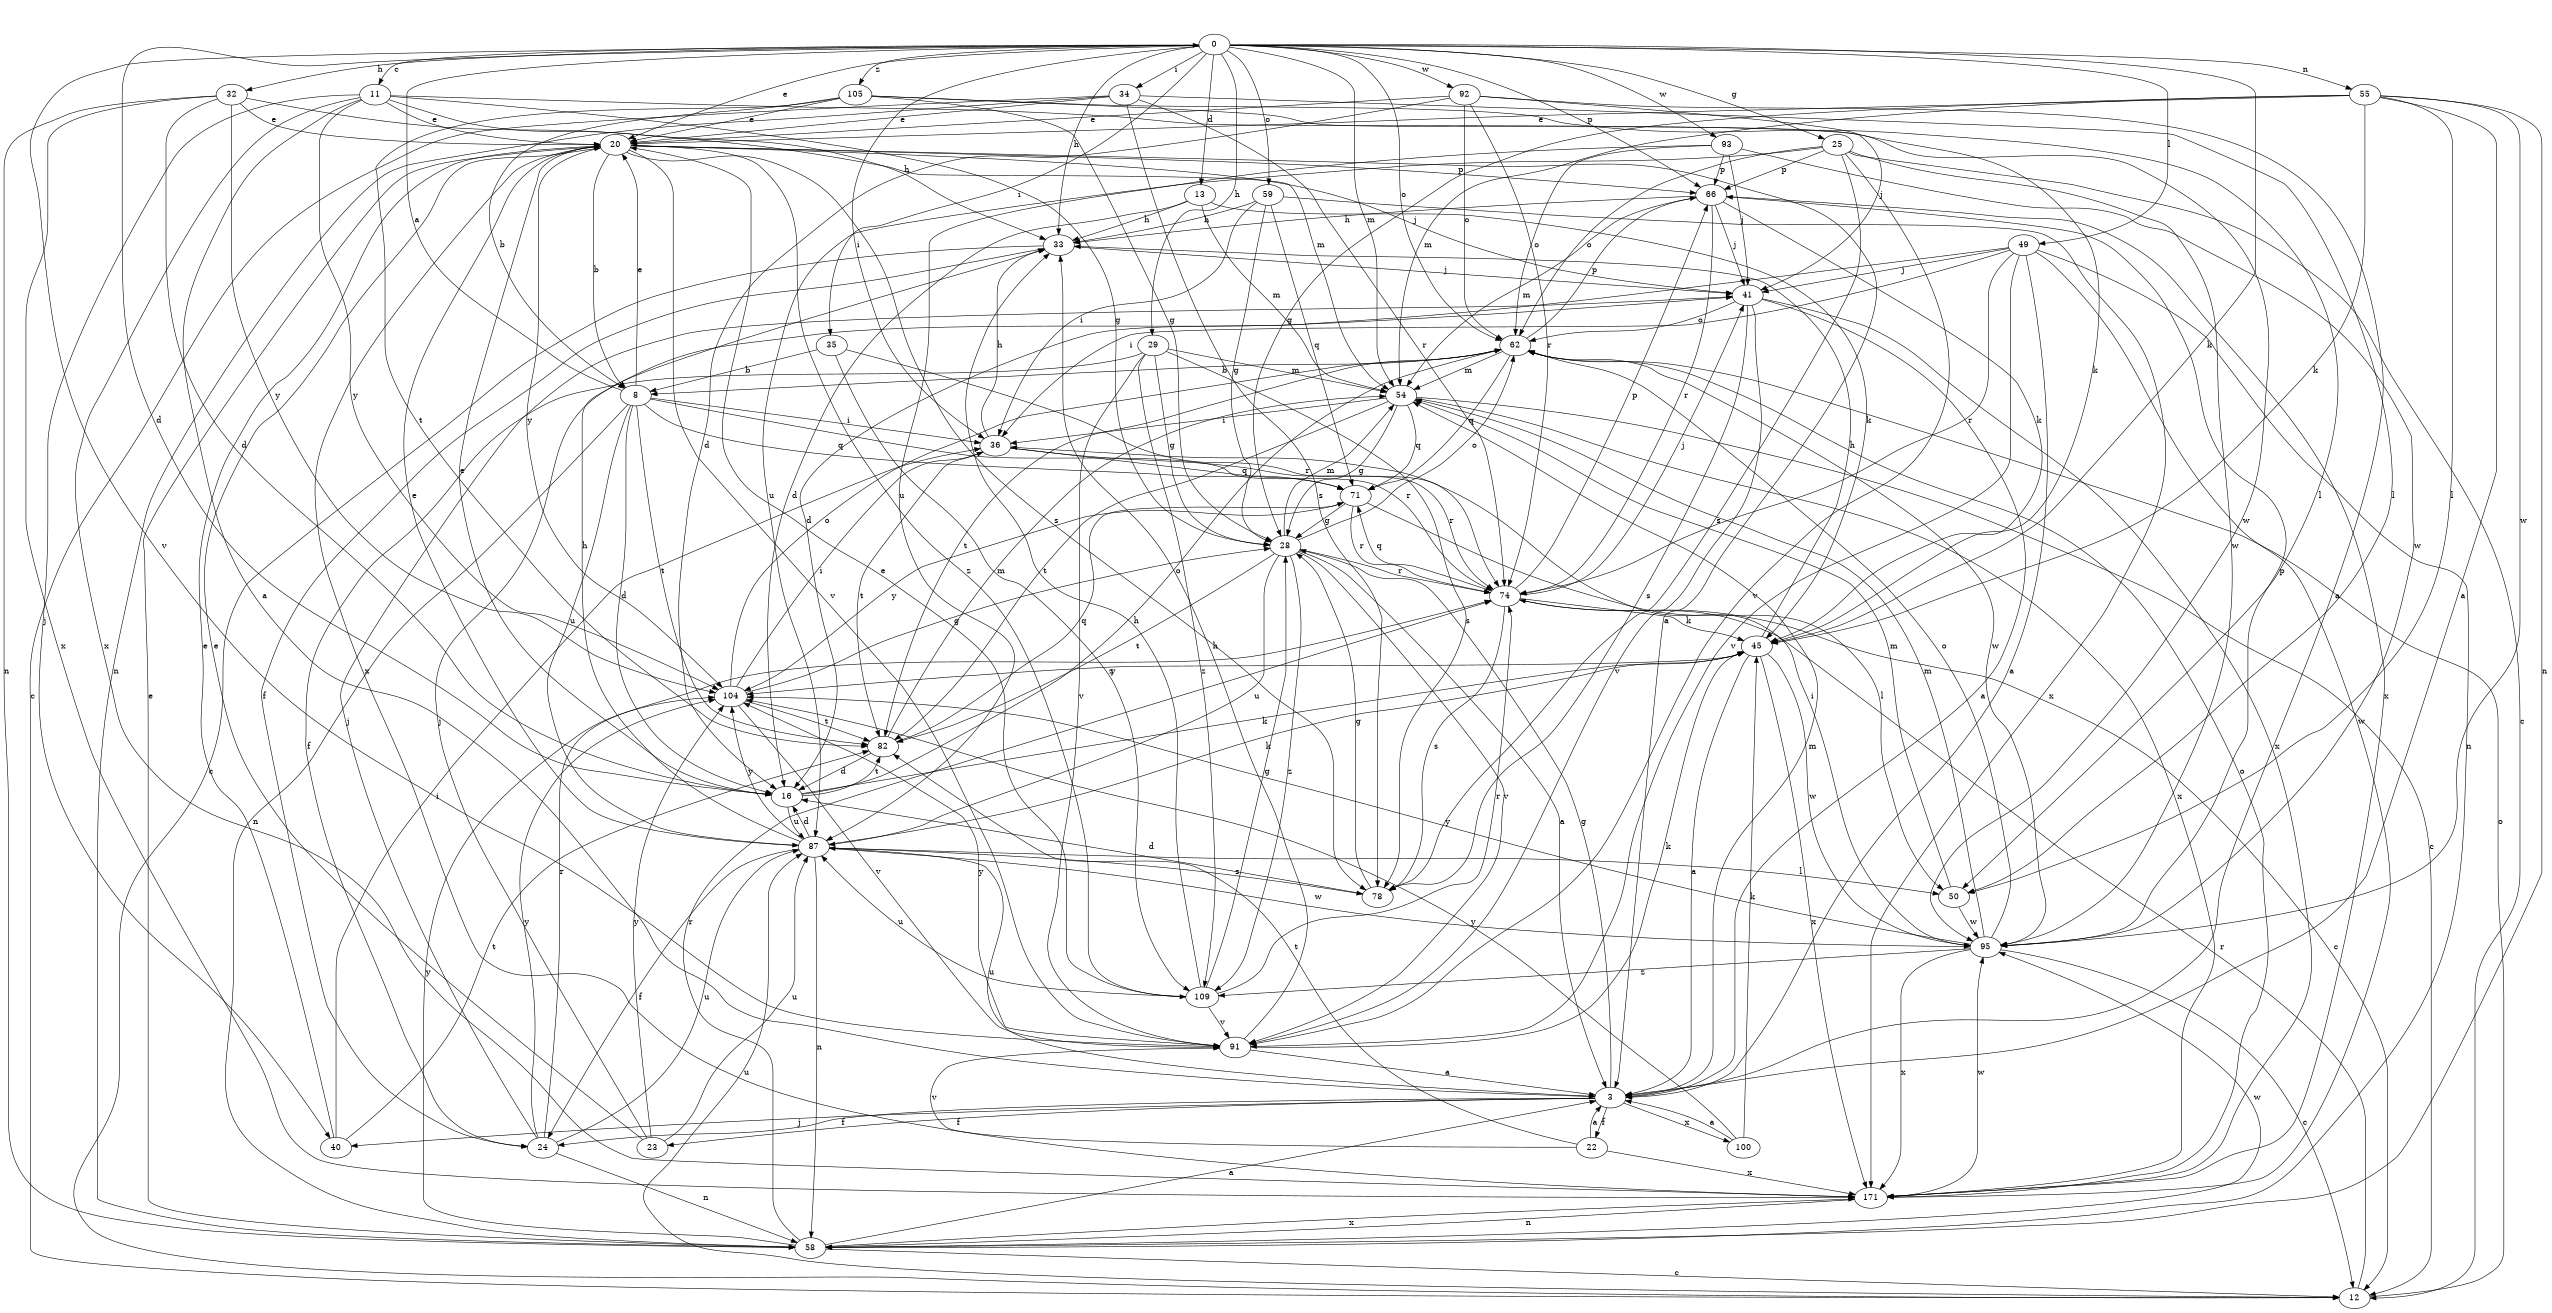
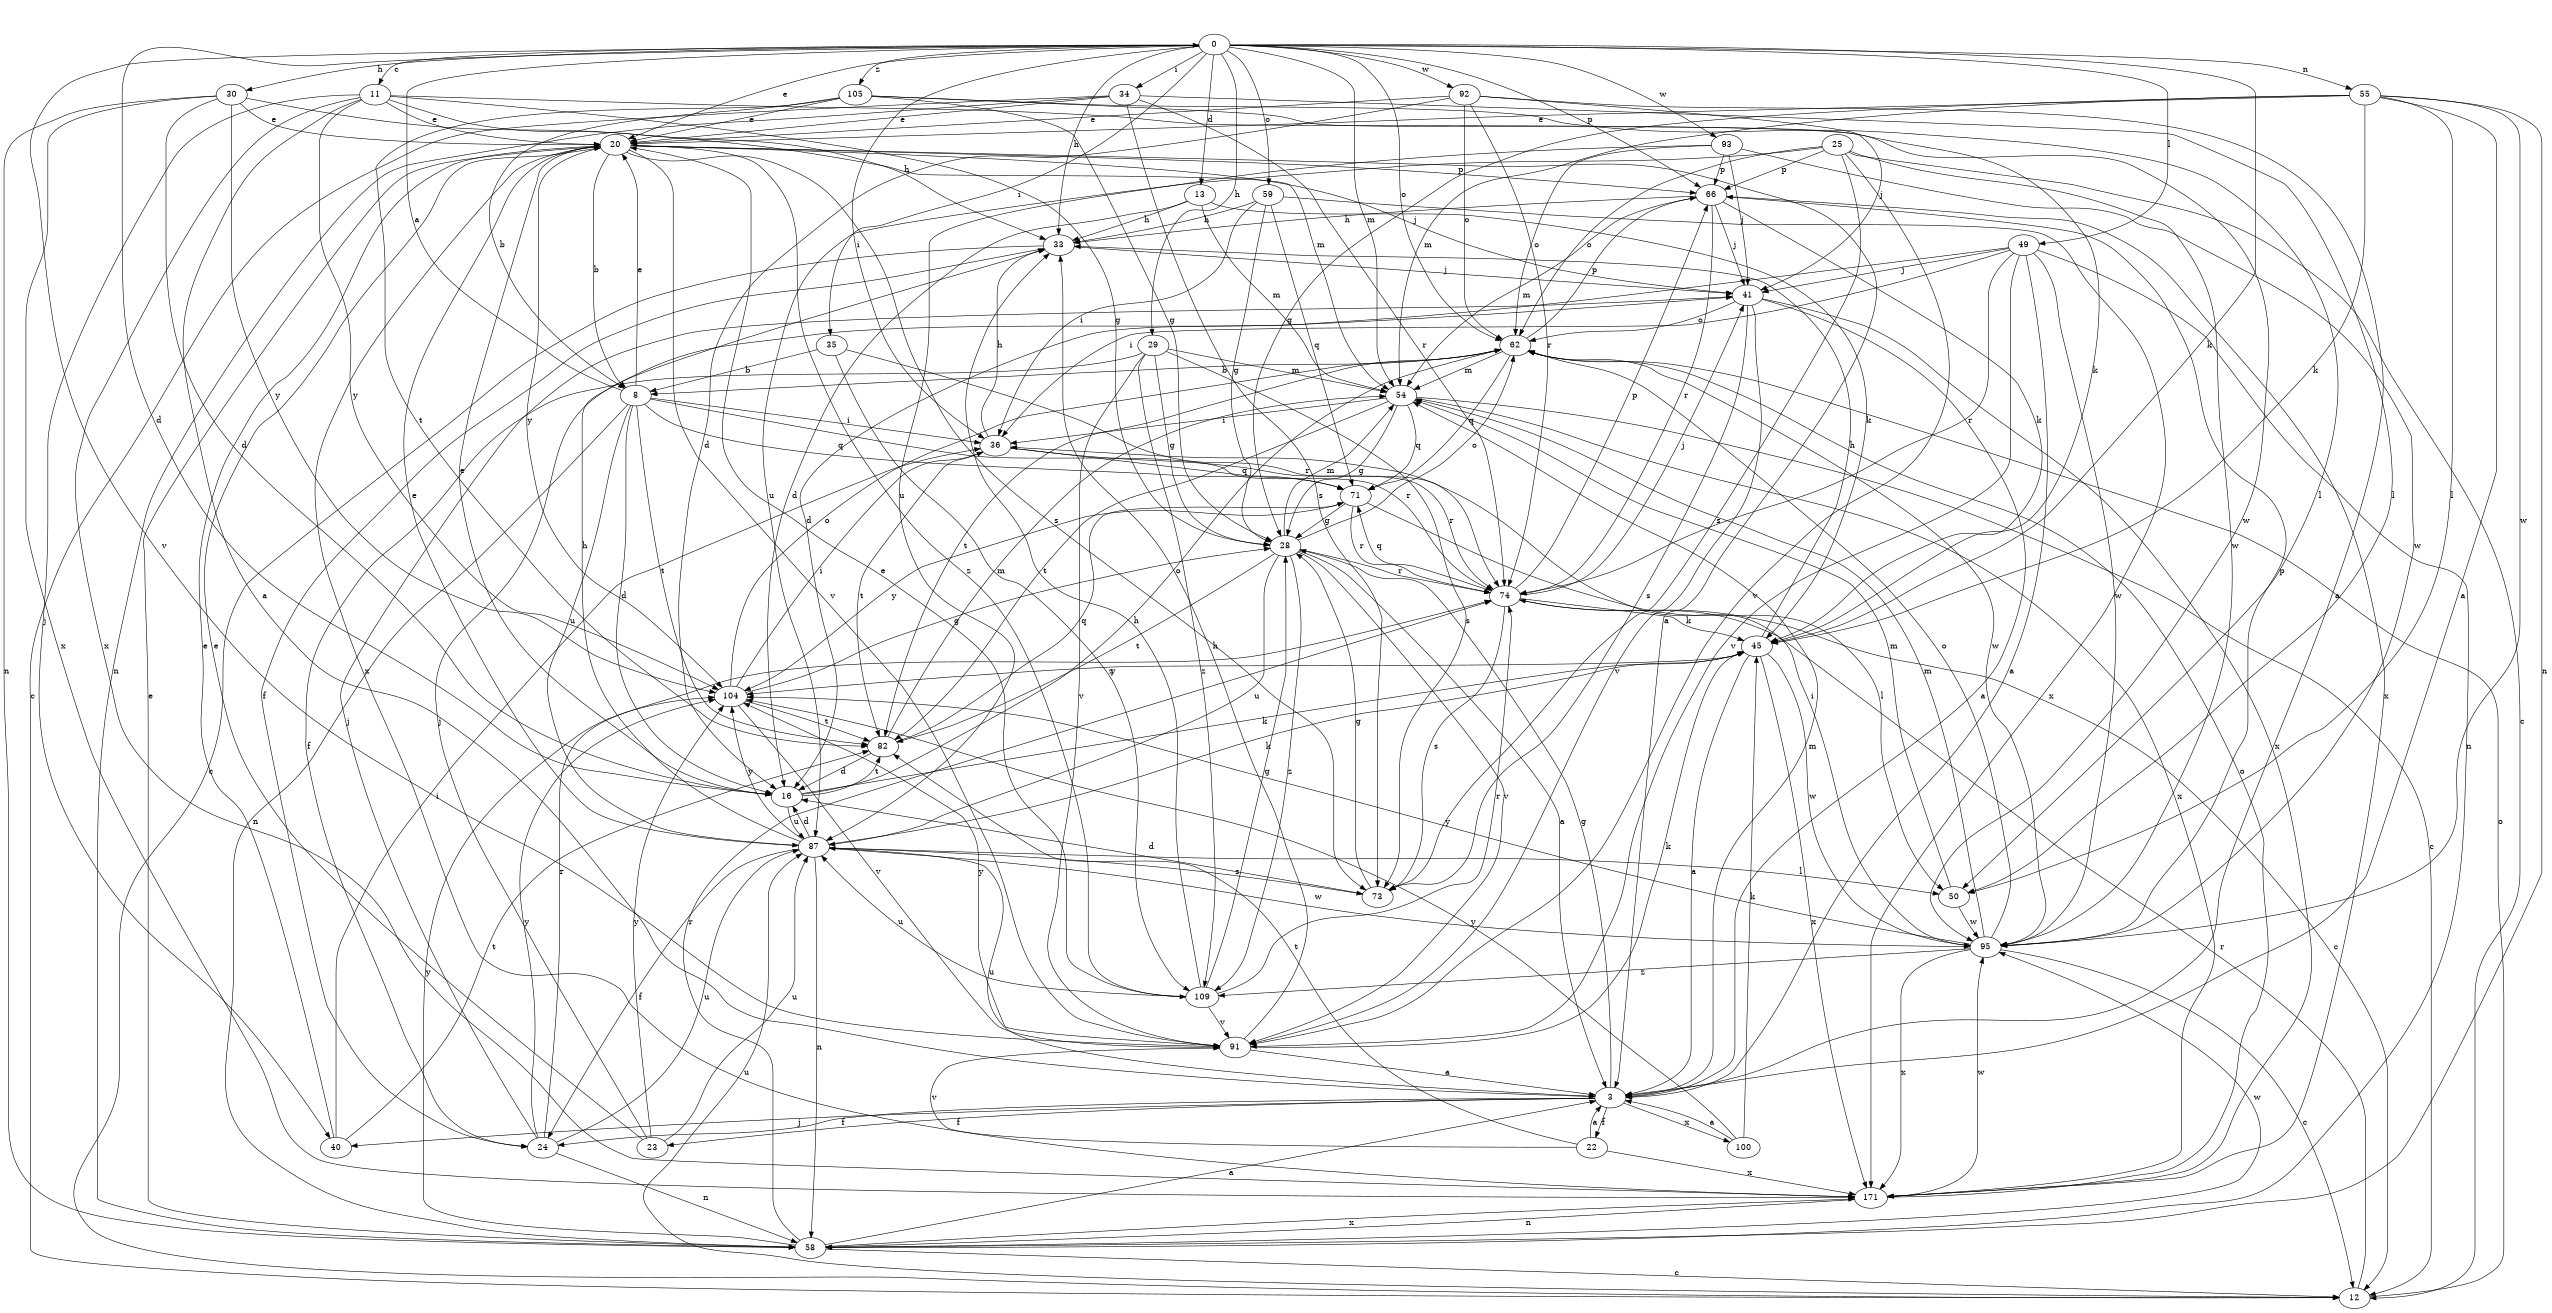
(1575, 64) -> none
(232, 95) -> (232, 95)
(2388, 860) -> (2115, 614)
(1378, 897) -> (1378, 897)
